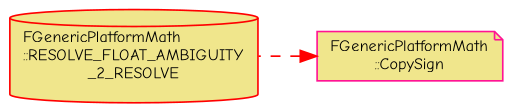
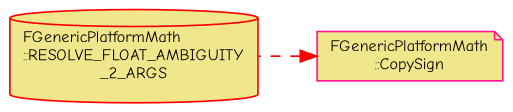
(134, 56) -> (134, 56)
